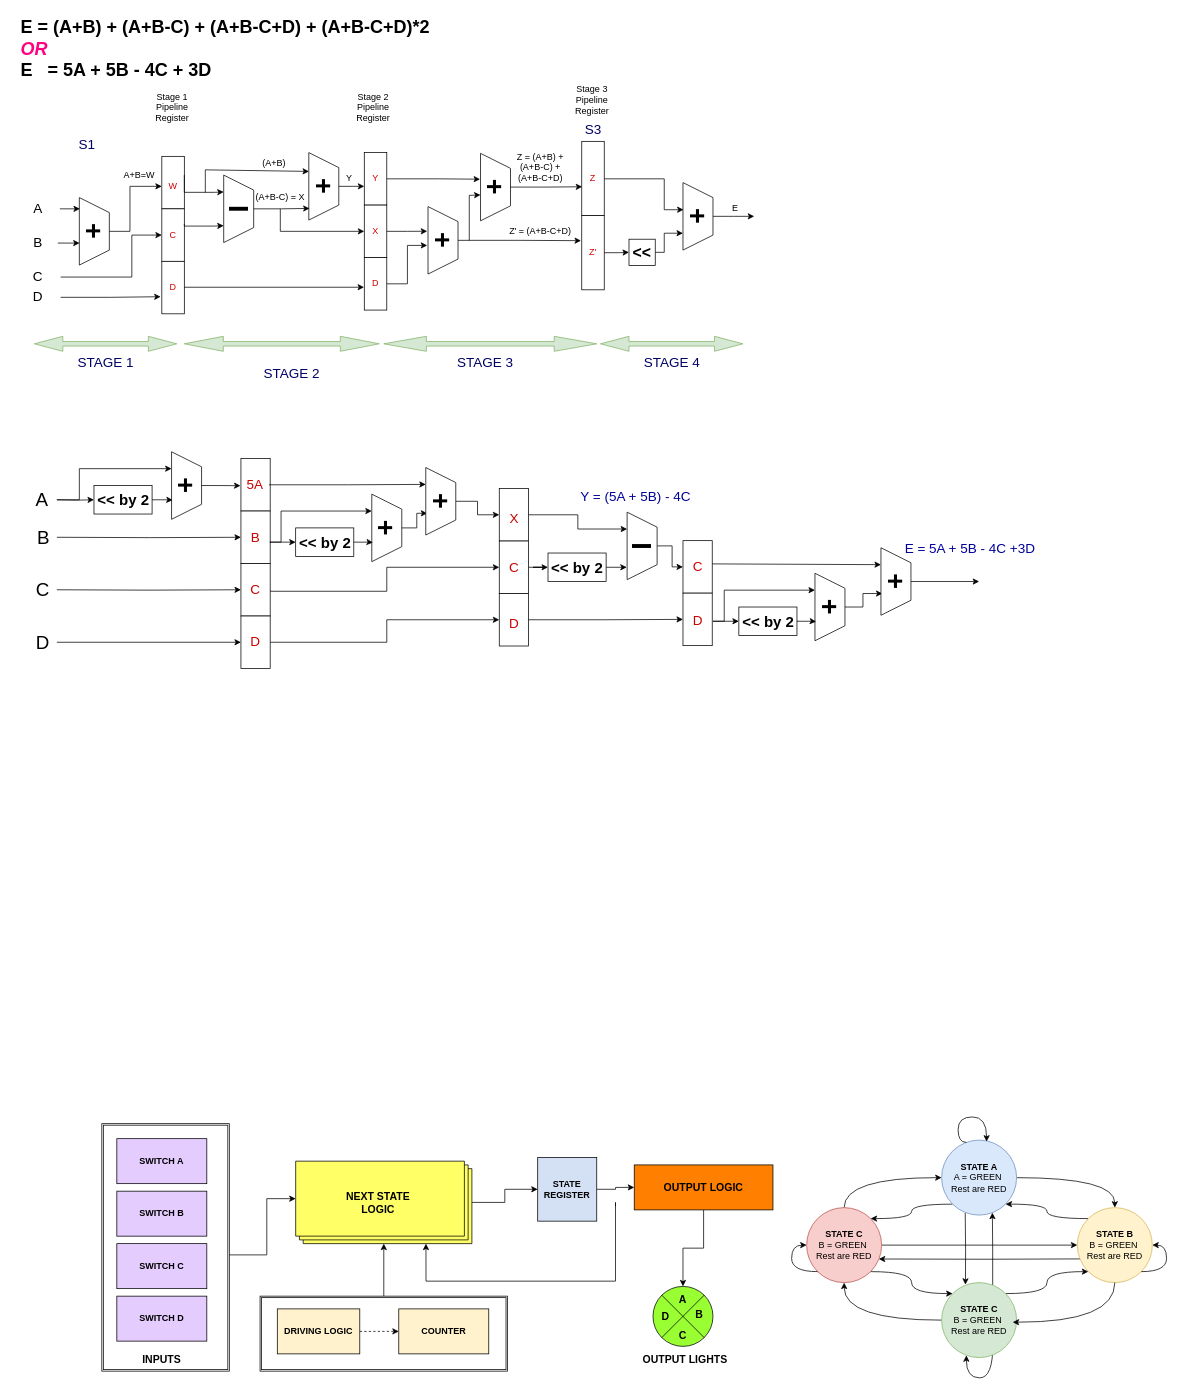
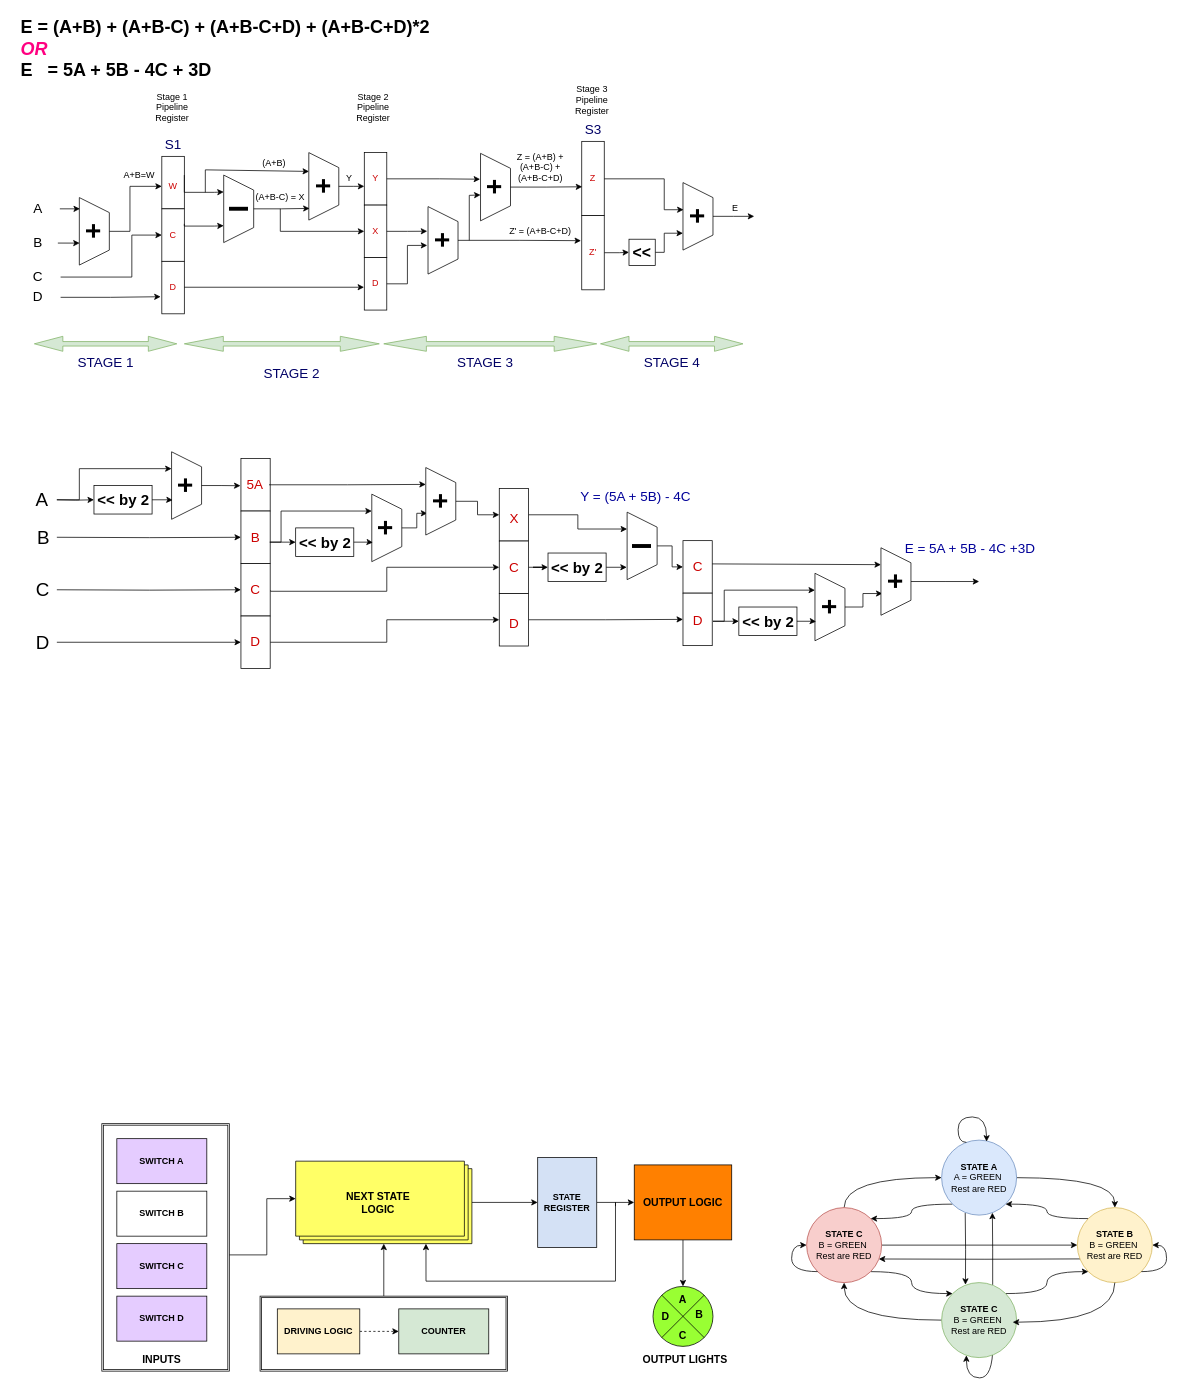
(87, 145) -> (173, 145)
(704, 1188) -> (683, 1203)
(567, 1190) -> (567, 1203)
(162, 1214) -> (162, 1214)
(444, 1332) -> (444, 1332)
